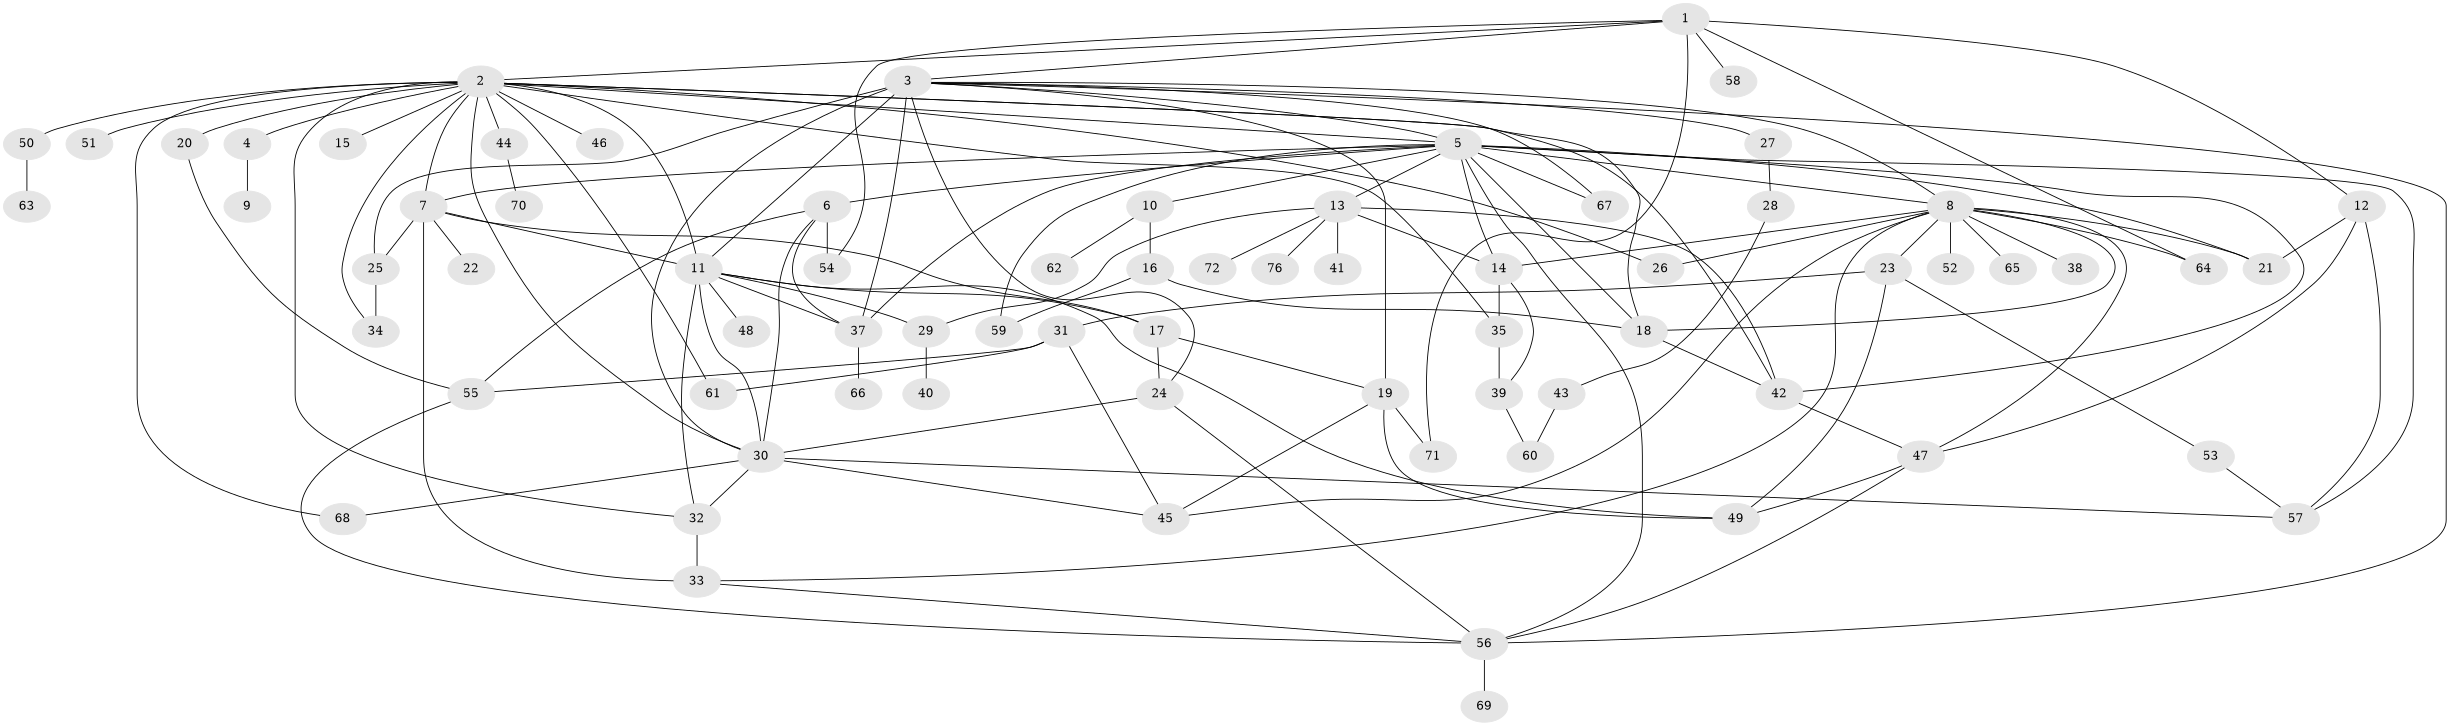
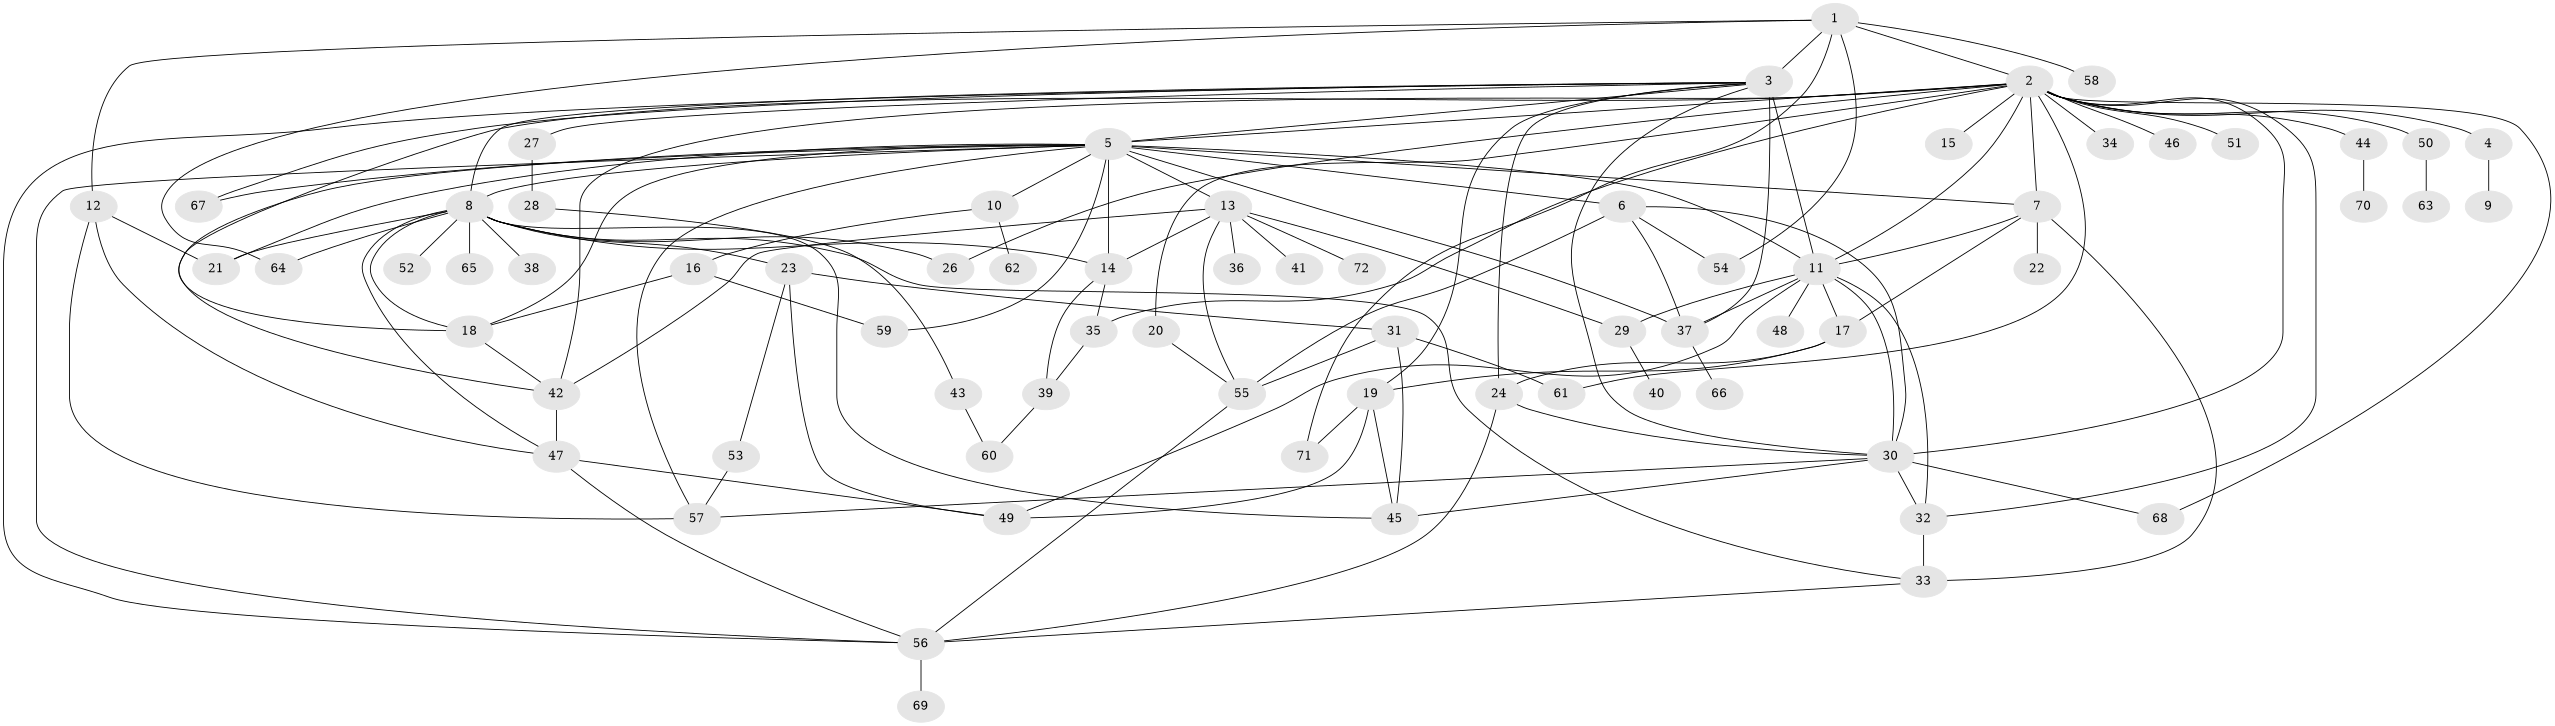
none -> (1627, 186)
(376, 269) -> none
(1275, 269) -> (1237, 269)
none -> (1207, 310)
